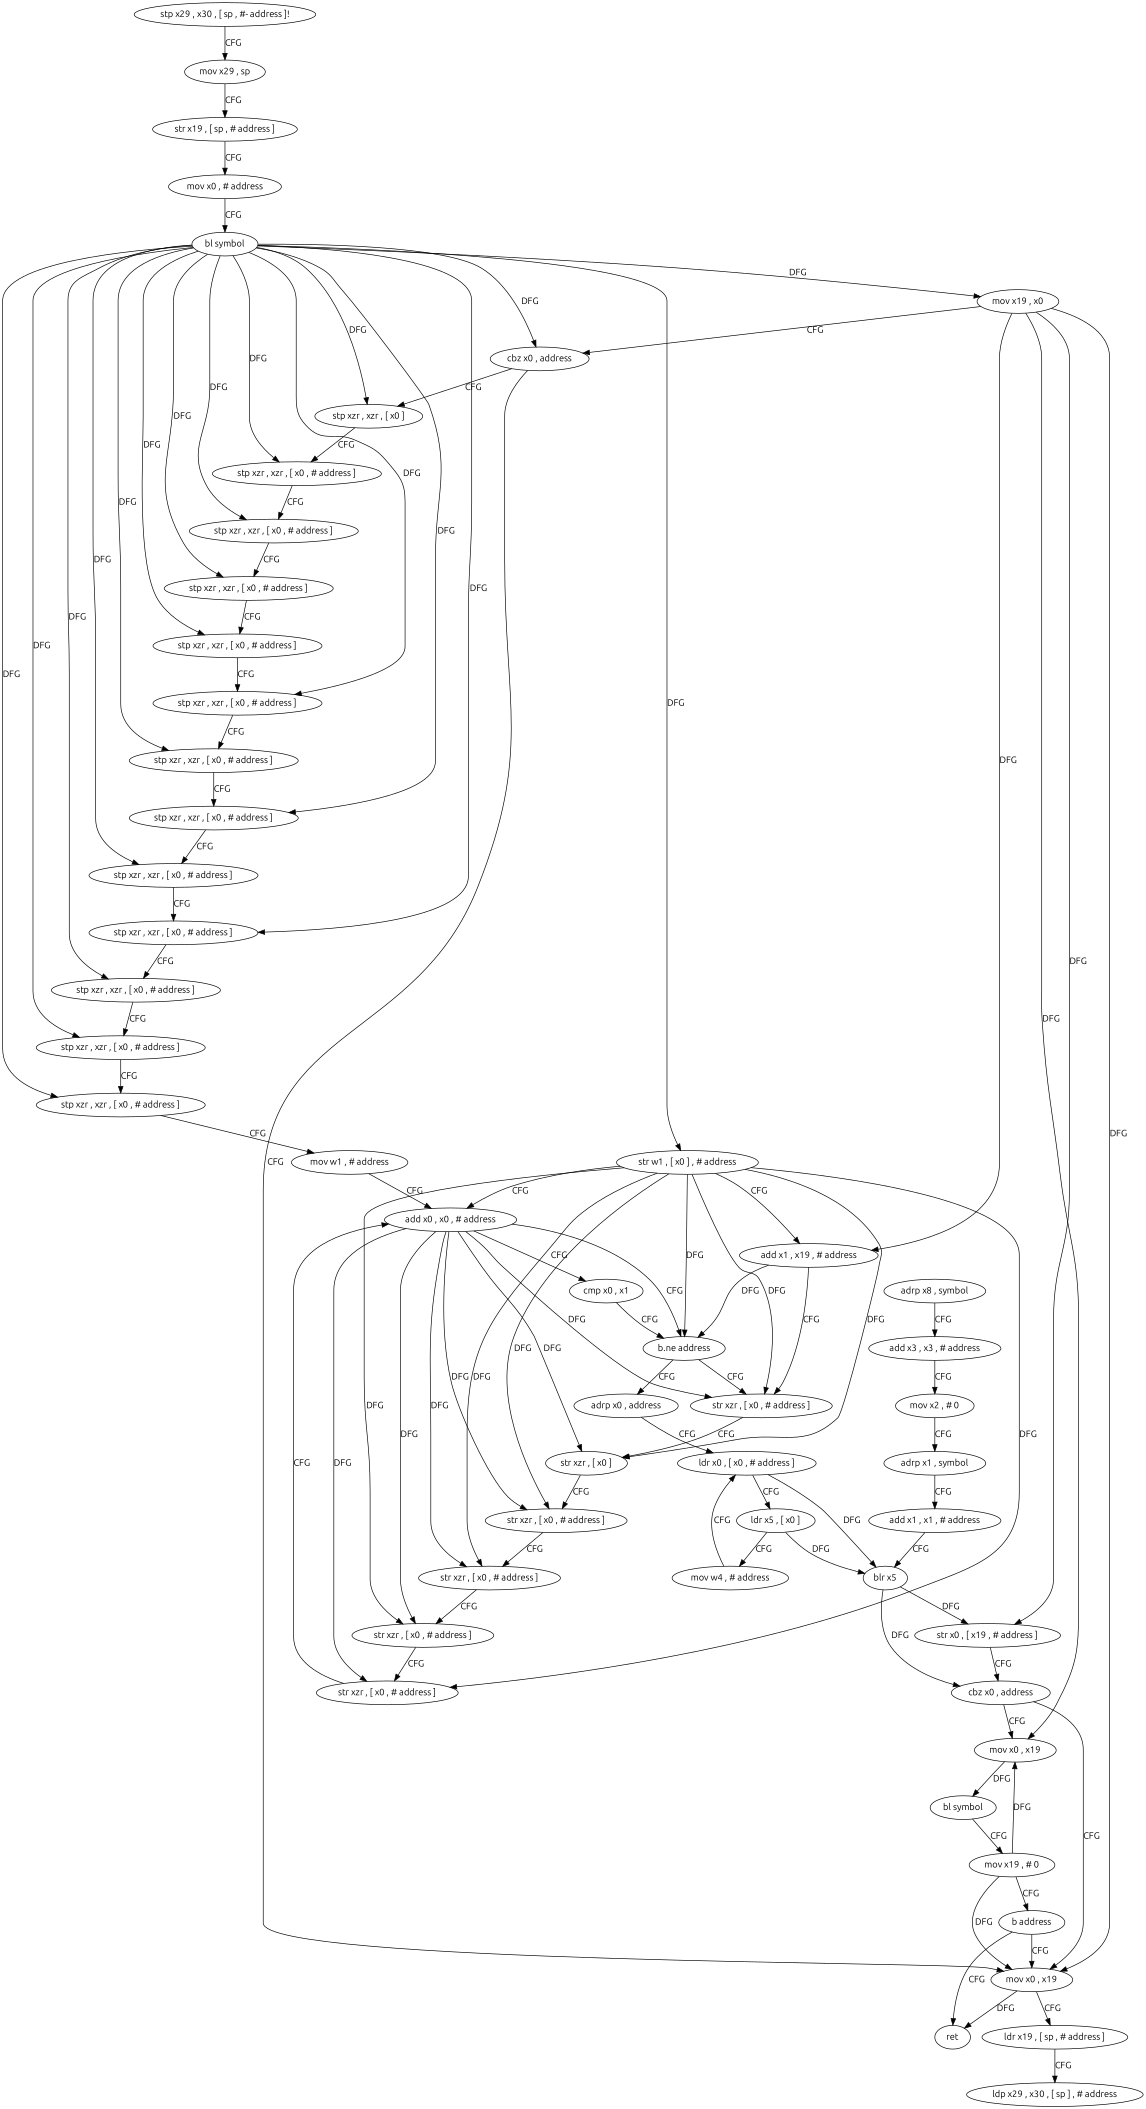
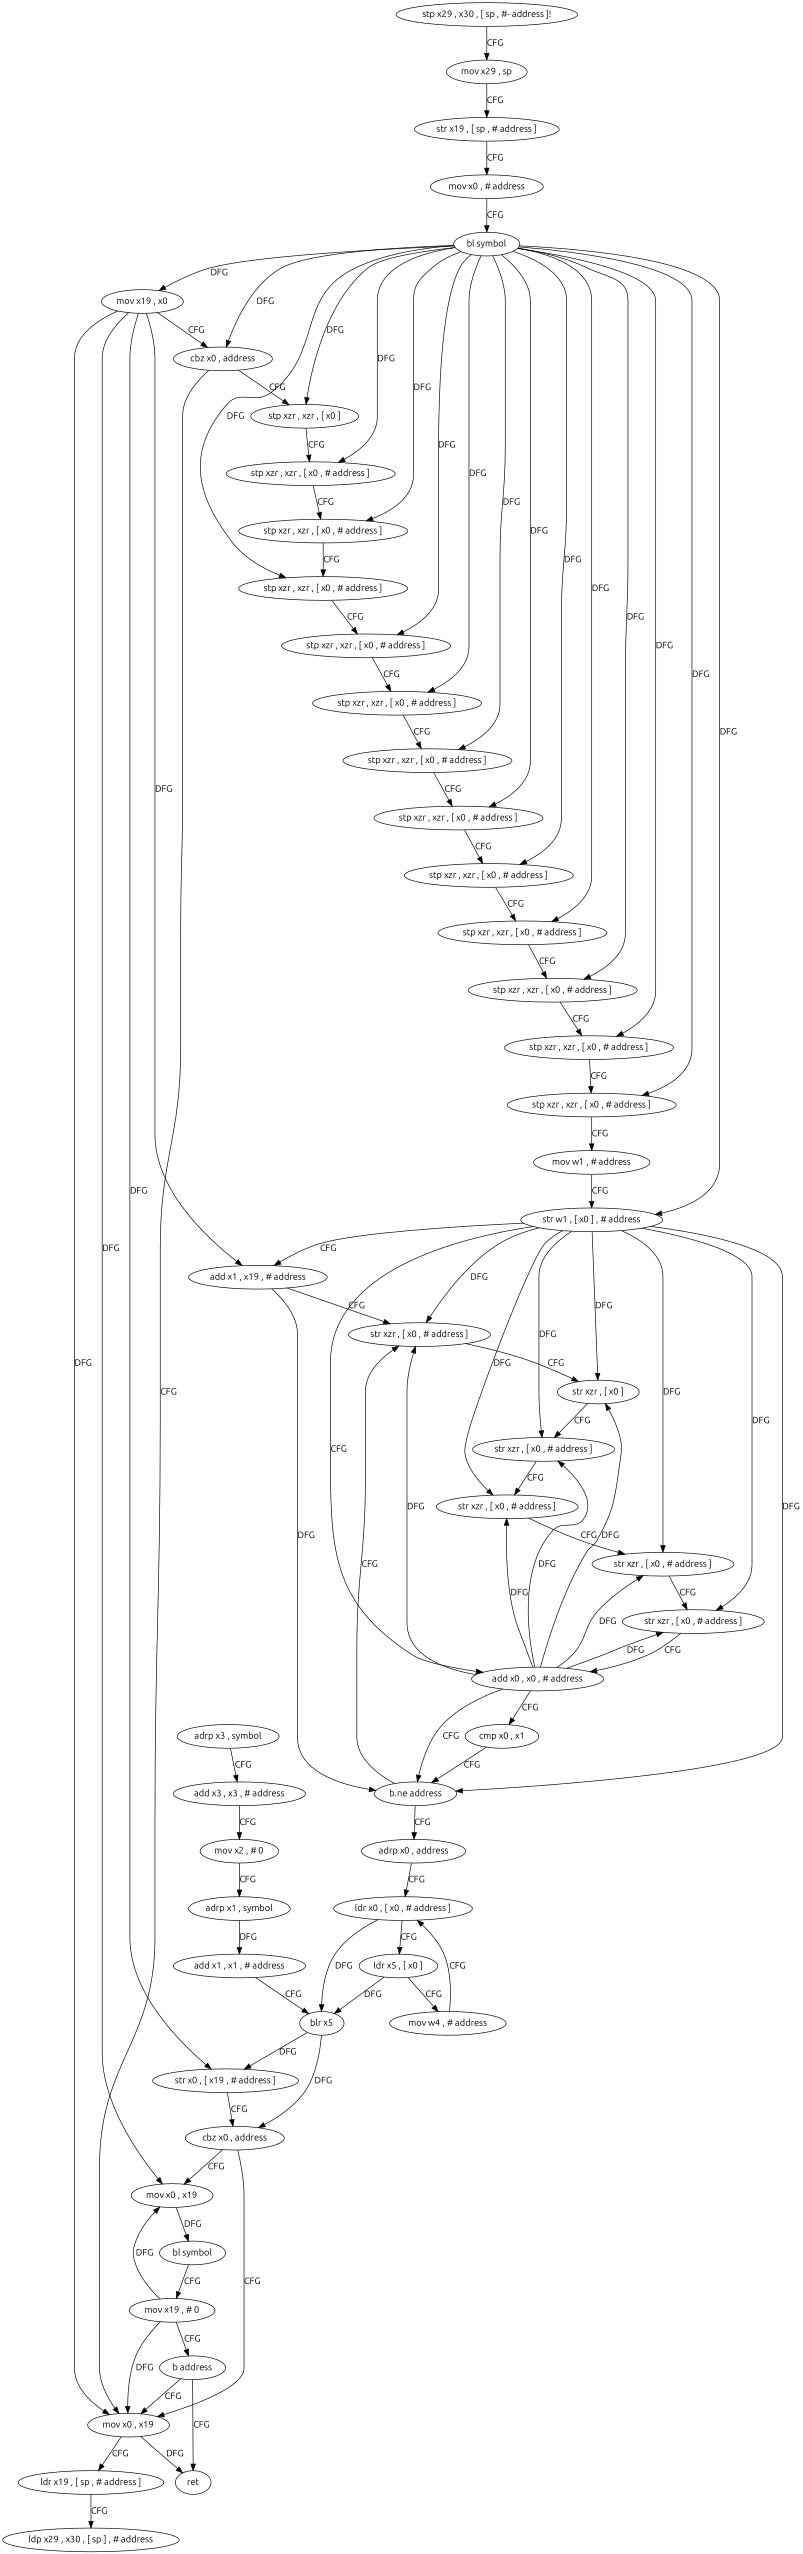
(397, 1189) -> (592, 1188)
(935, 1291) -> (228, 1736)
(943, 1492) -> (248, 1937)
